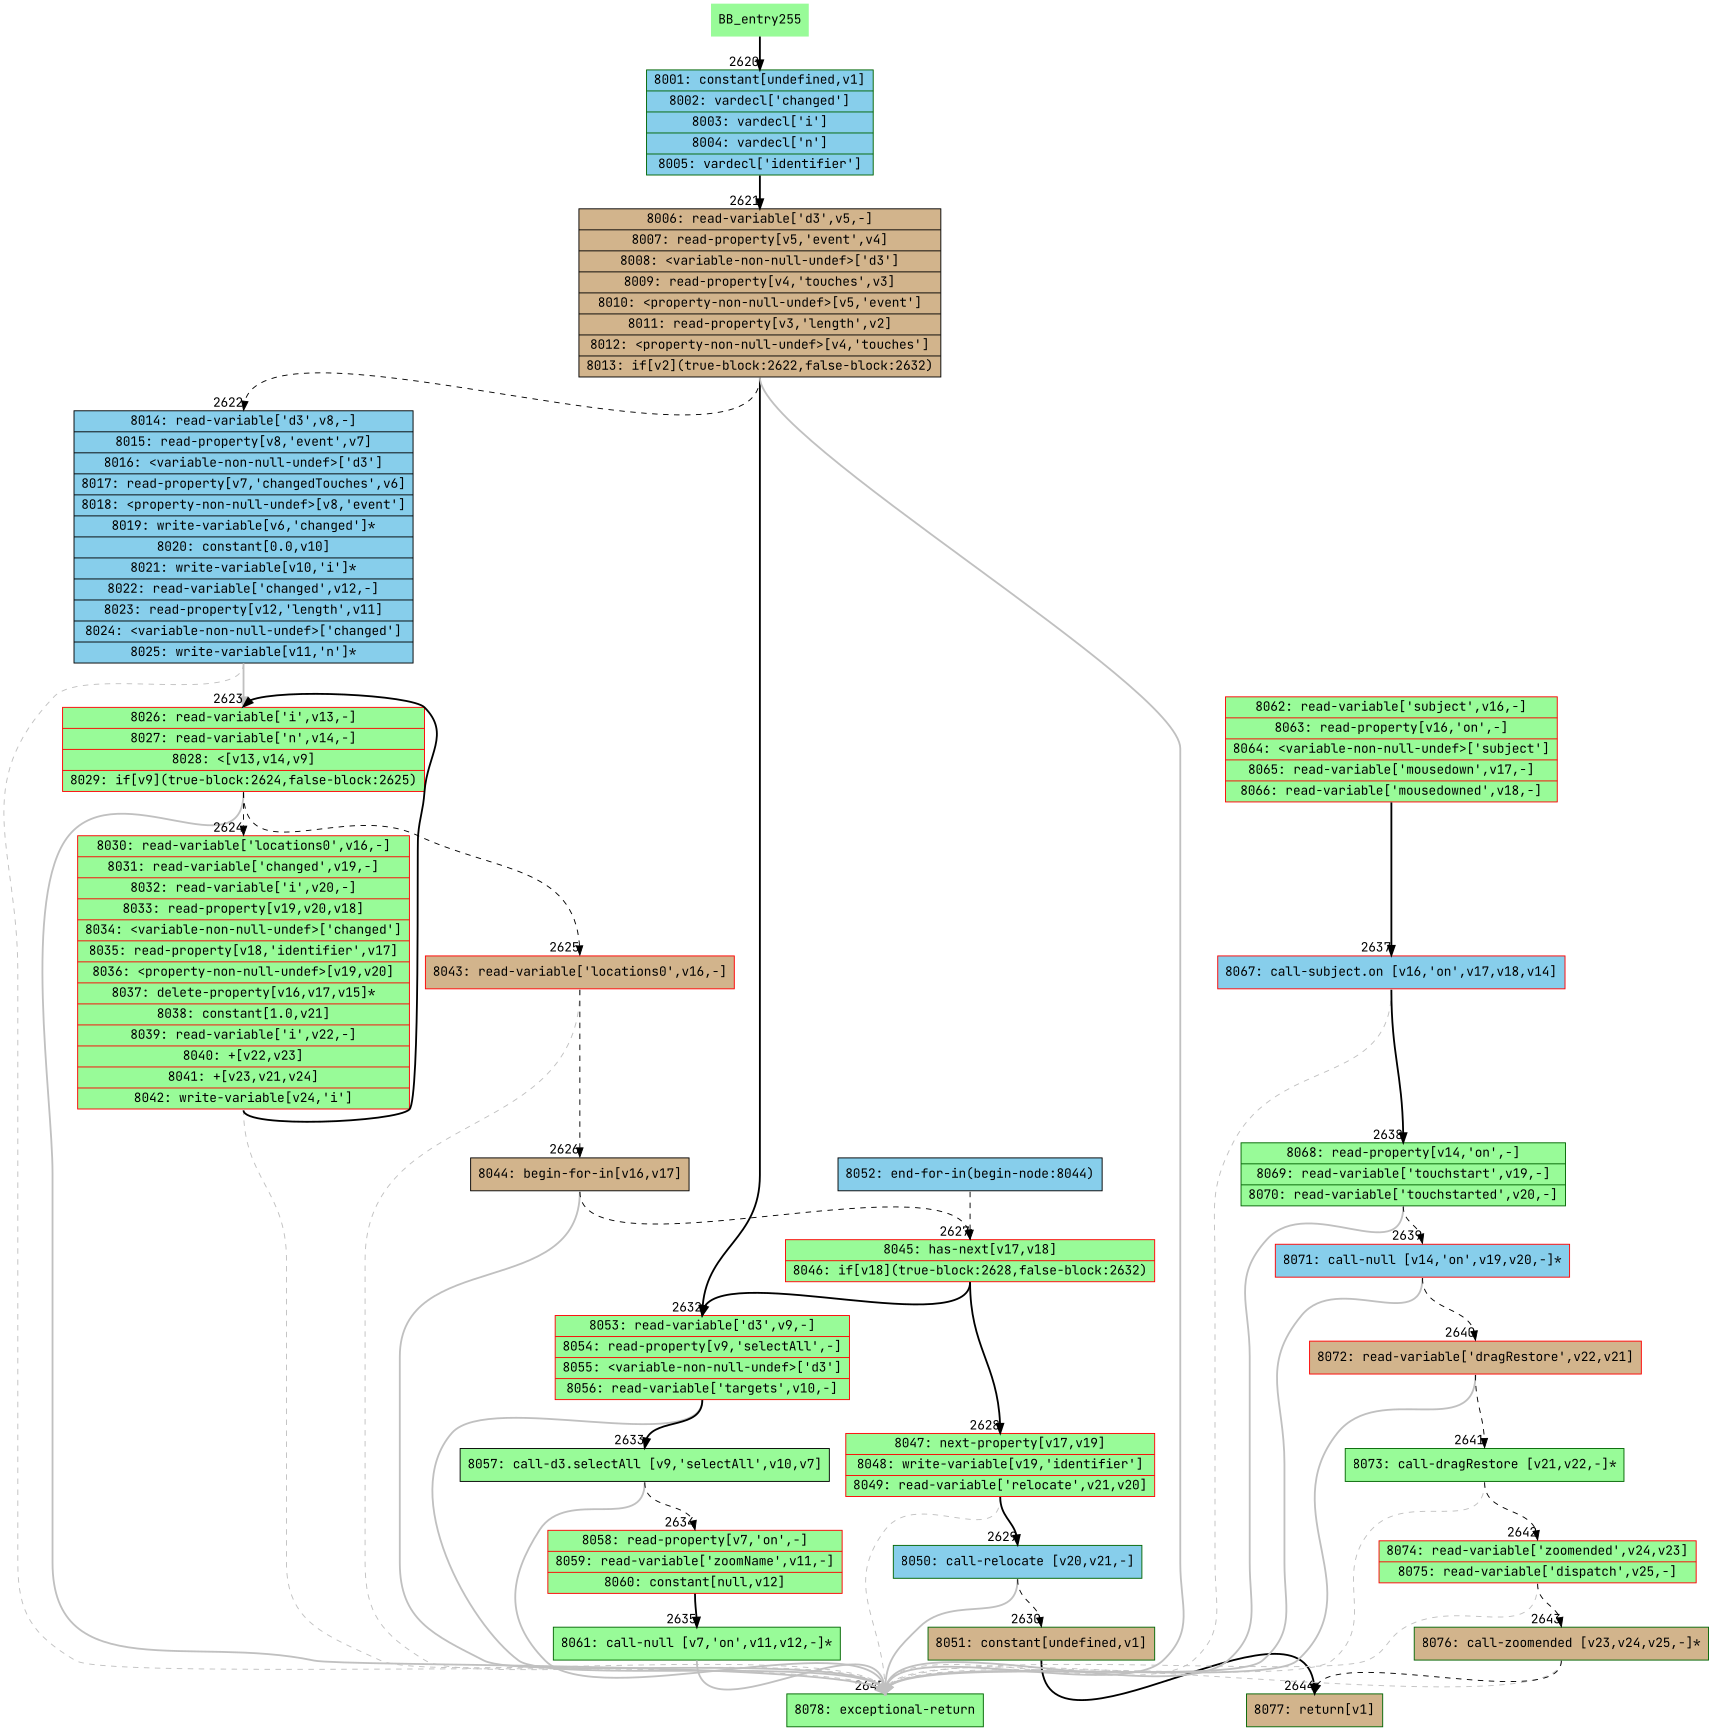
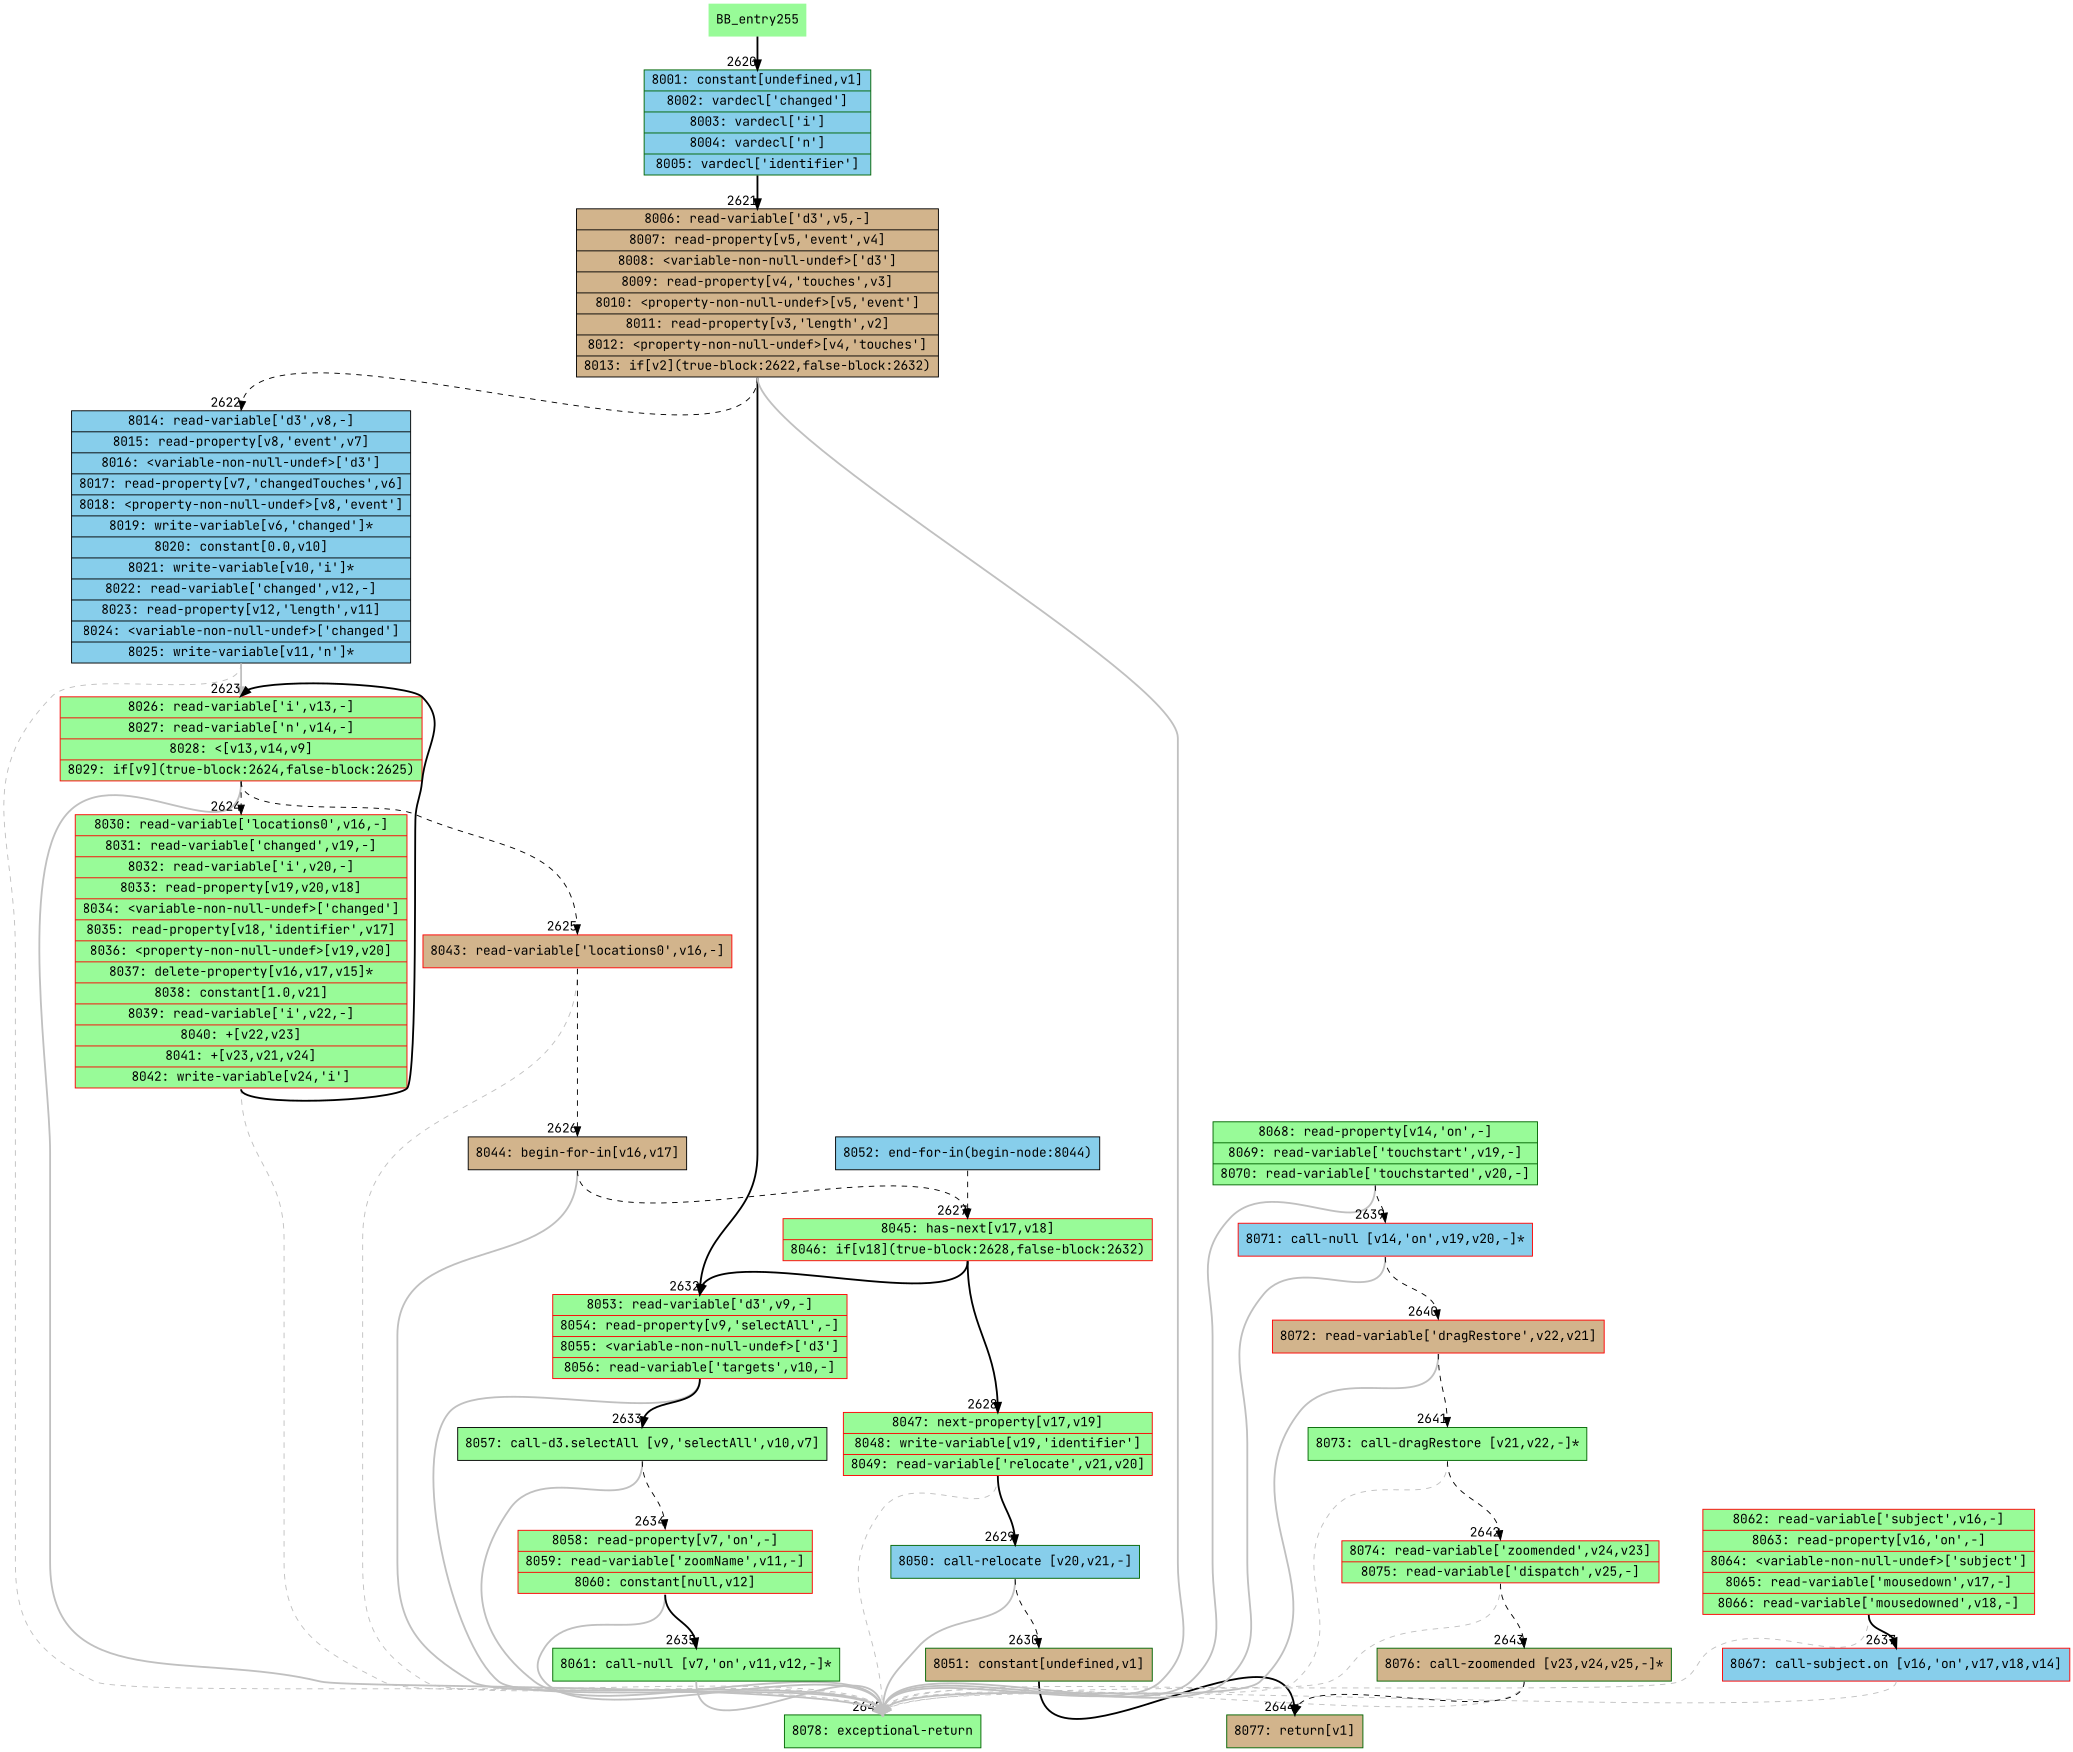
(1397, 1061) -> none
none -> (539, 1673)
none -> (1397, 1688)
